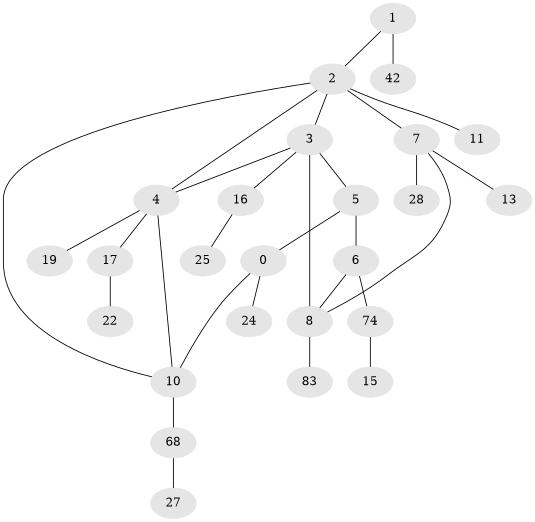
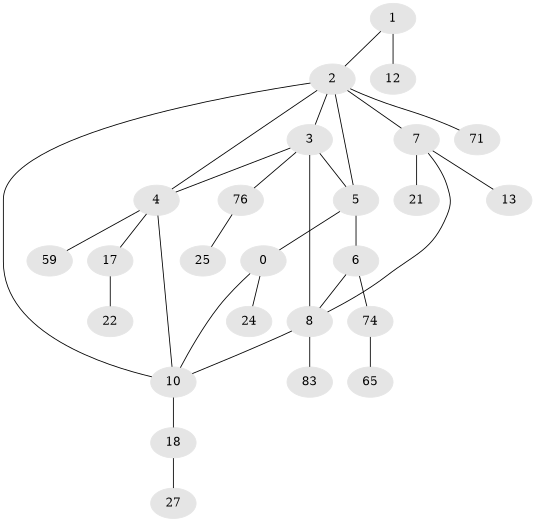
(393, 79) -> (393, 79)
none -> (344, 140)
(477, 140) -> (477, 140)
(241, 200) -> (241, 200)
(417, 200) -> (417, 200)
(50, 261) -> (50, 261)
none -> (242, 353)
(370, 382) -> (370, 382)
(173, 443) -> (173, 443)
